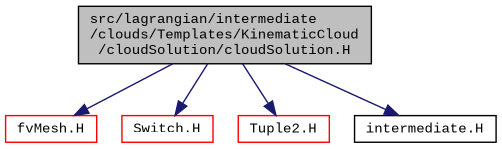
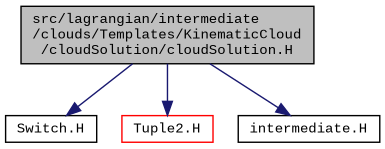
(51, 129) -> none
(167, 129) -> (51, 129)
